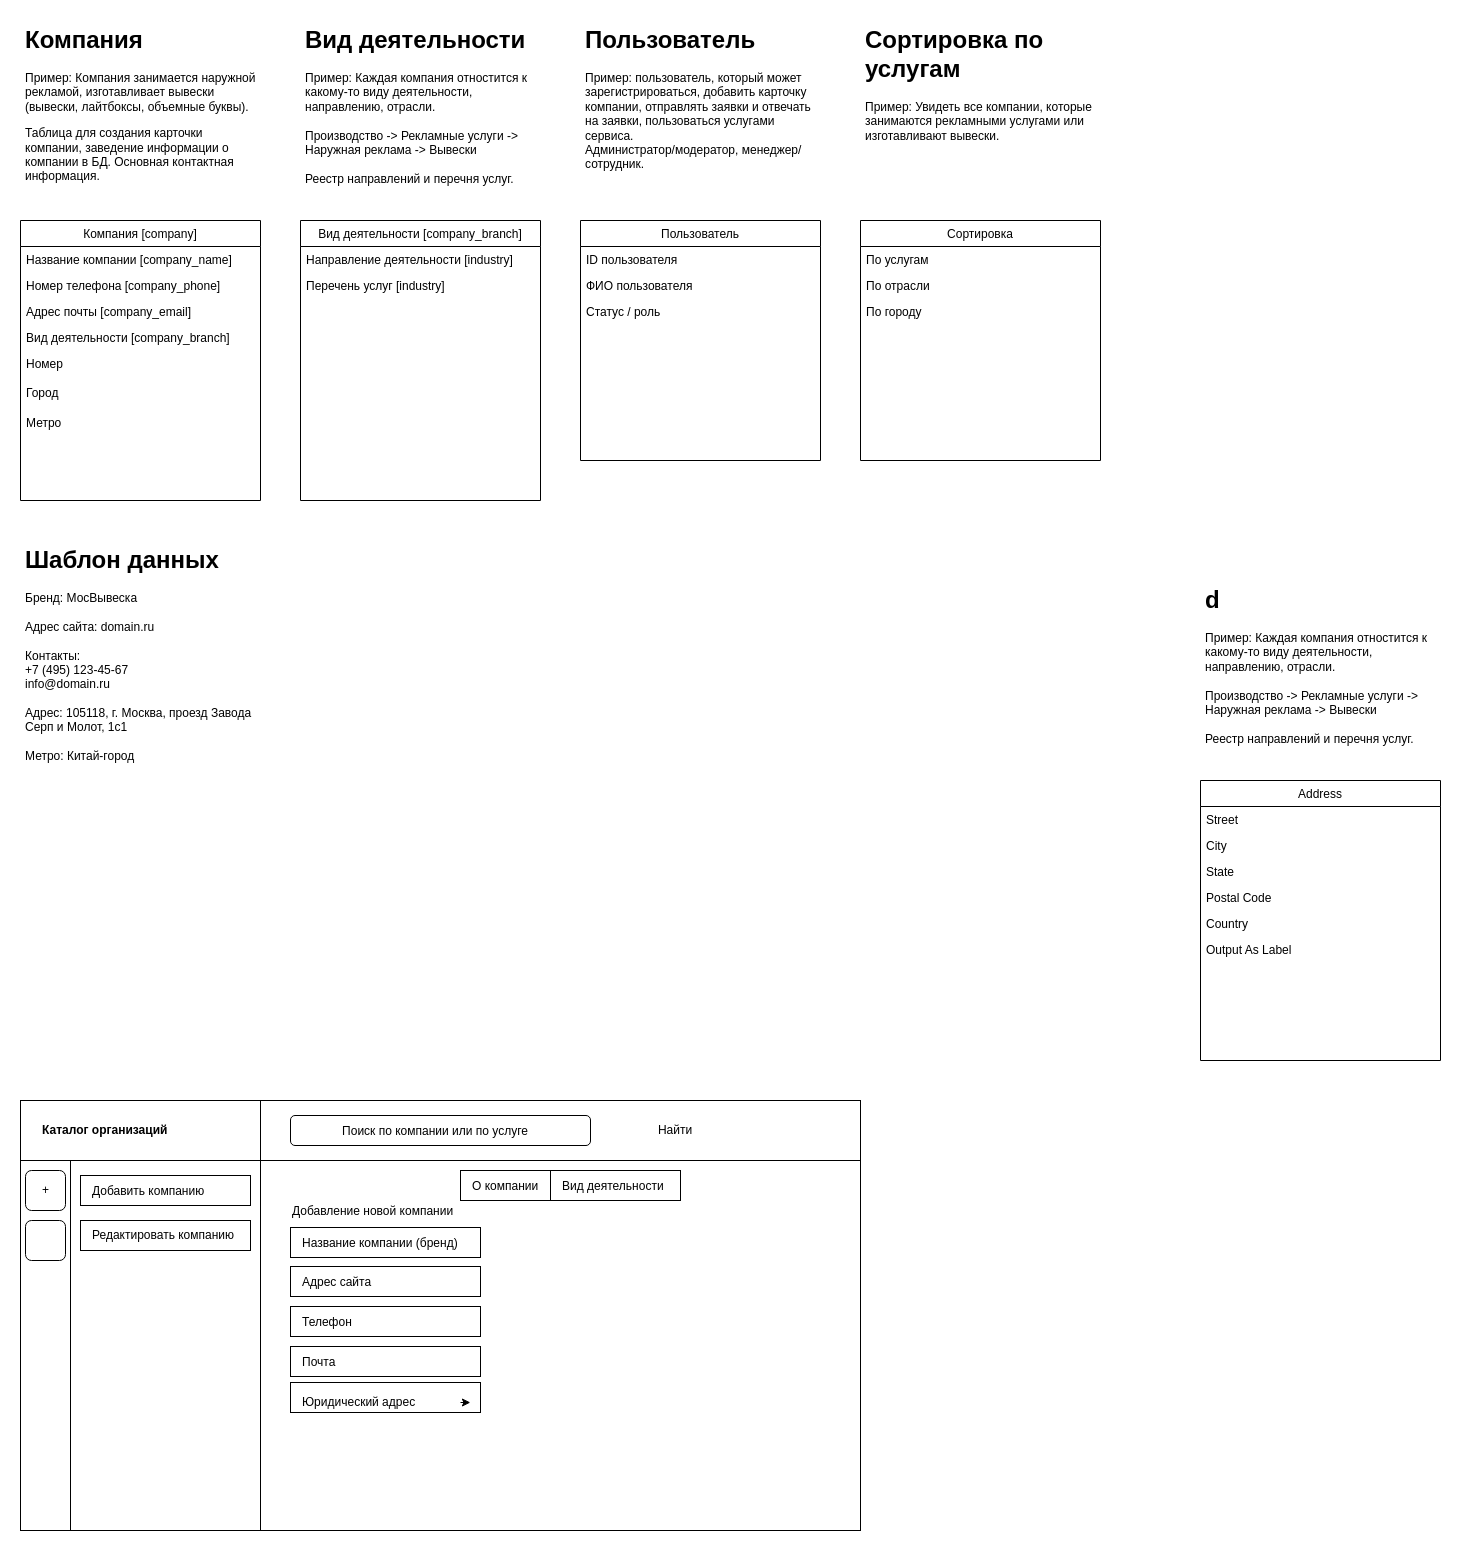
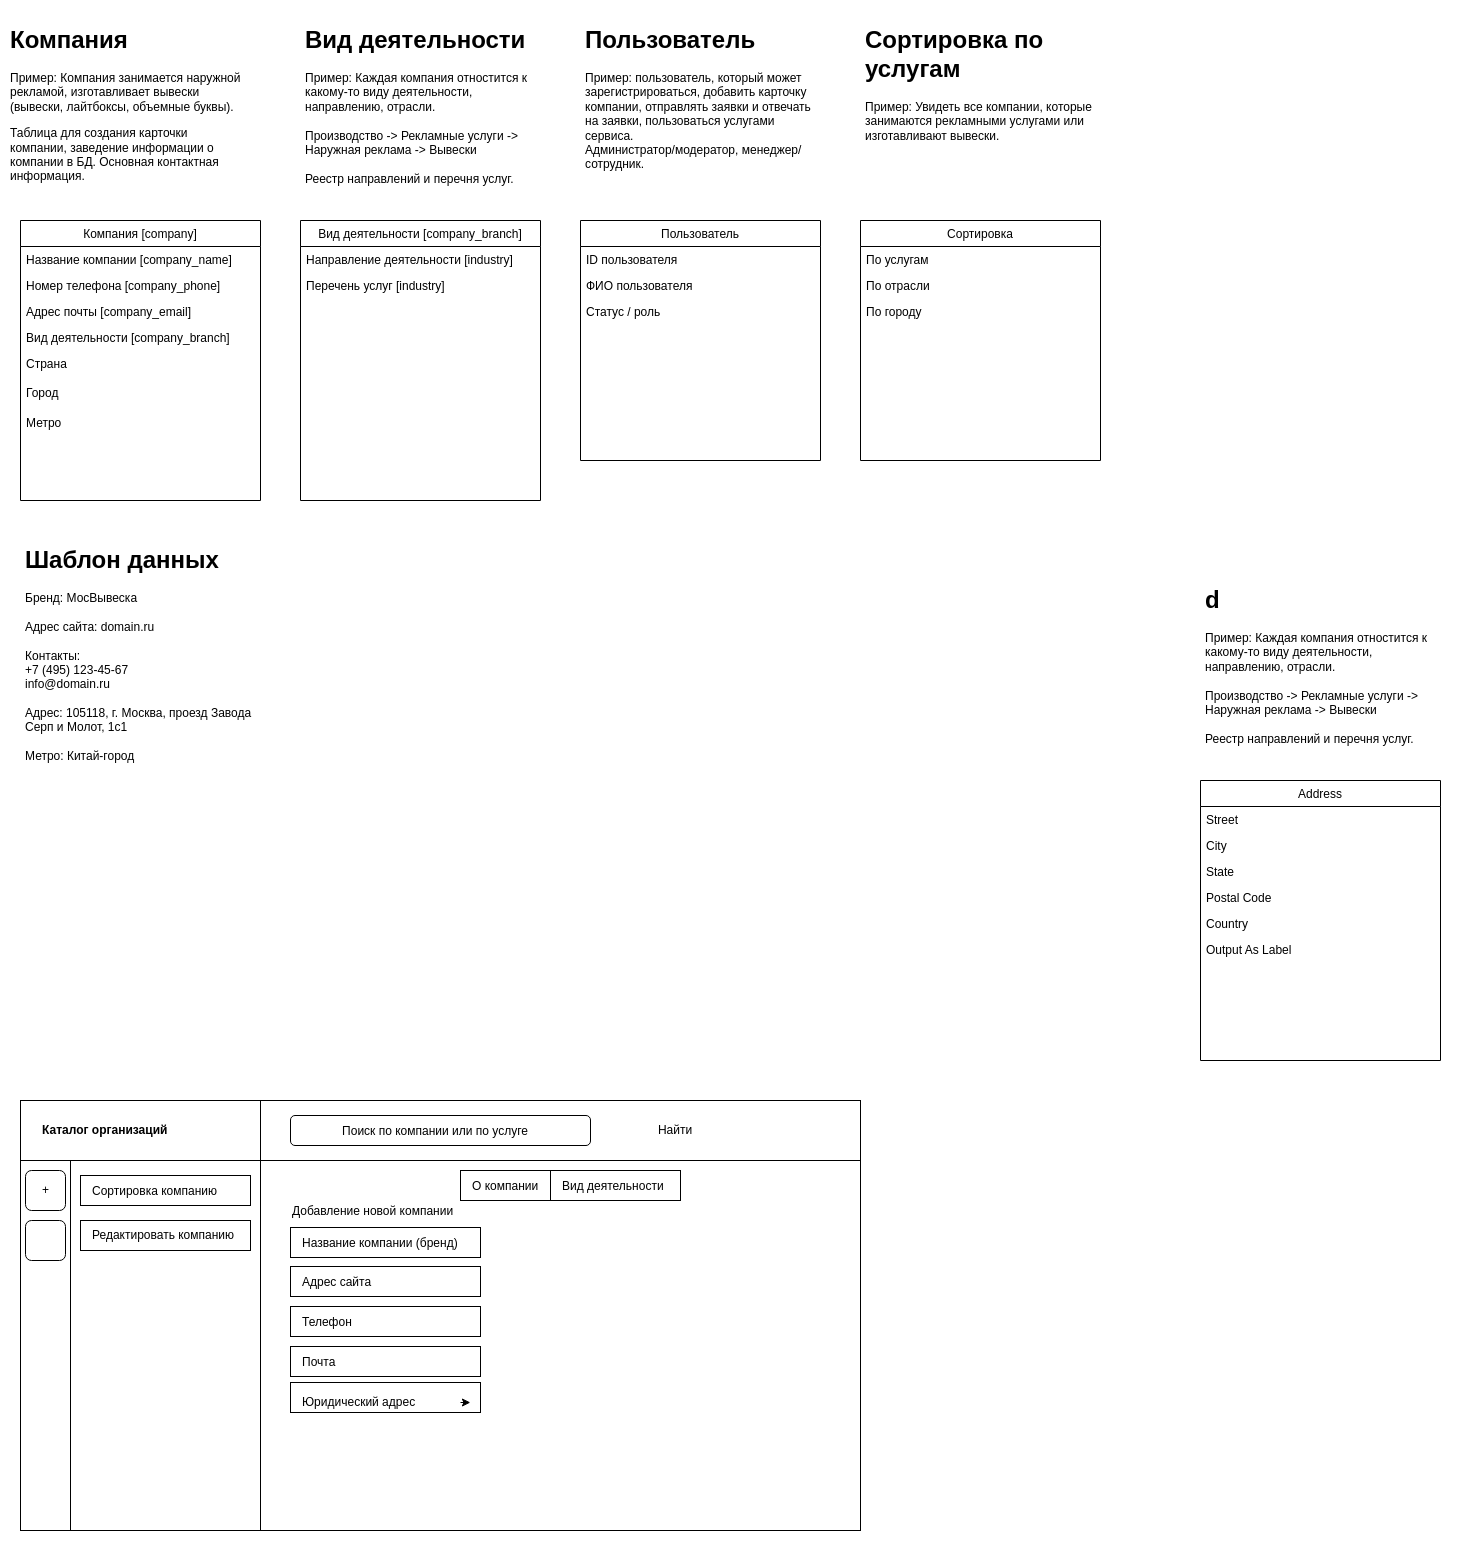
(141, 106) -> (126, 106)
(43, 364) -> (46, 364)
(148, 1192) -> (155, 1192)
